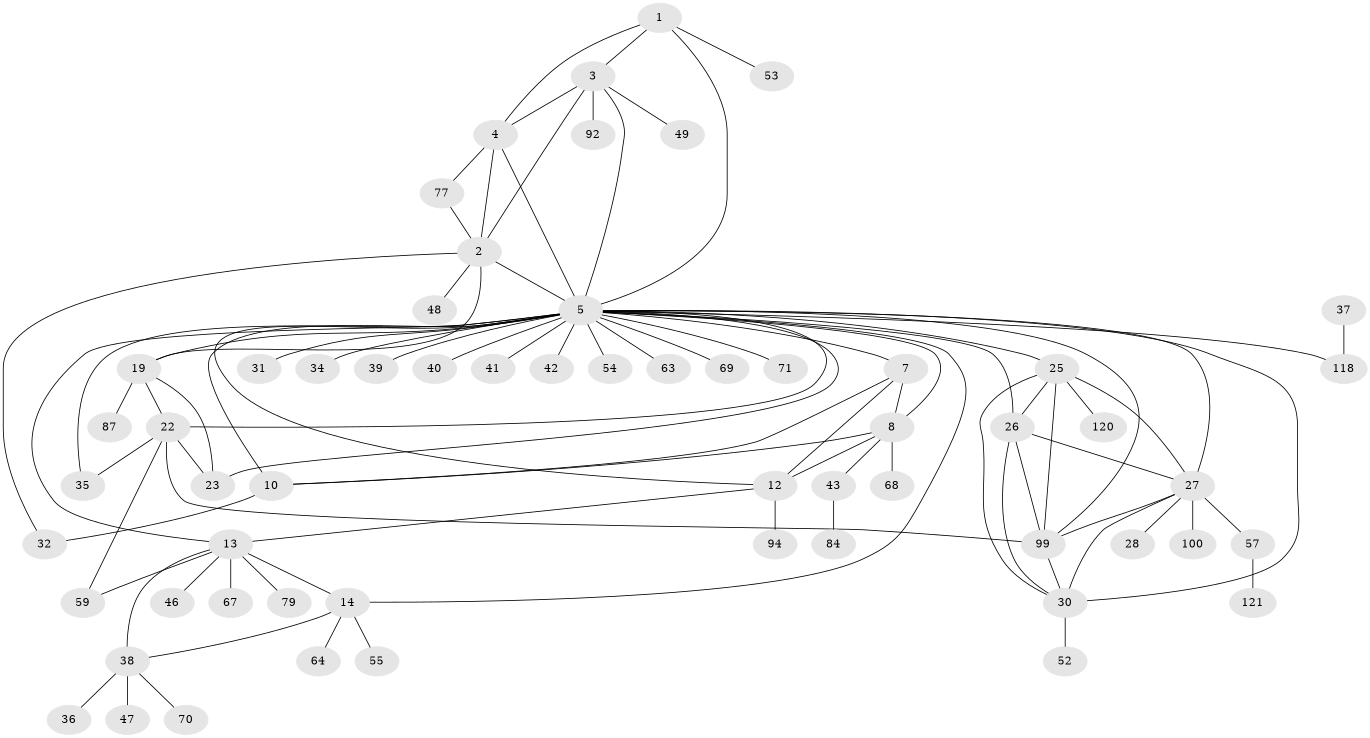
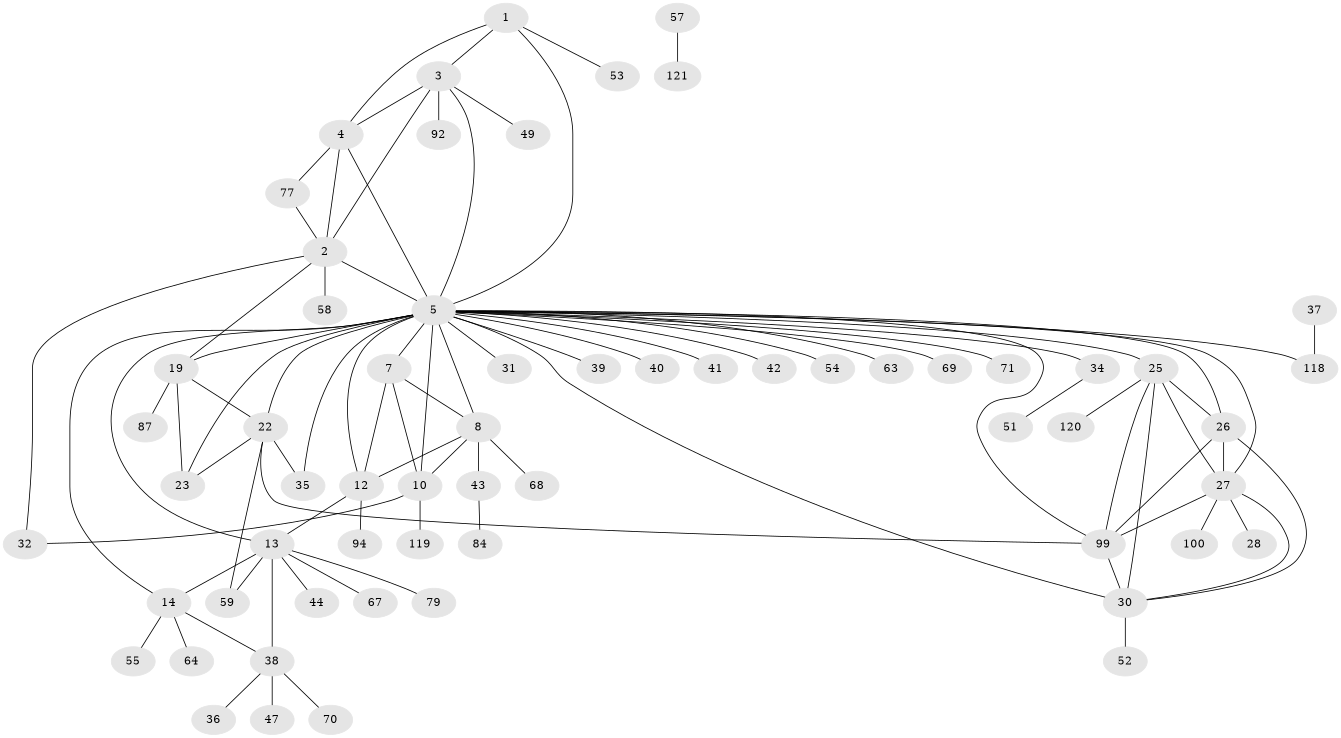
(435, 310) -> (325, 310)
none -> (1011, 427)
(1223, 515) -> none
none -> (420, 544)
(172, 603) -> (317, 603)
